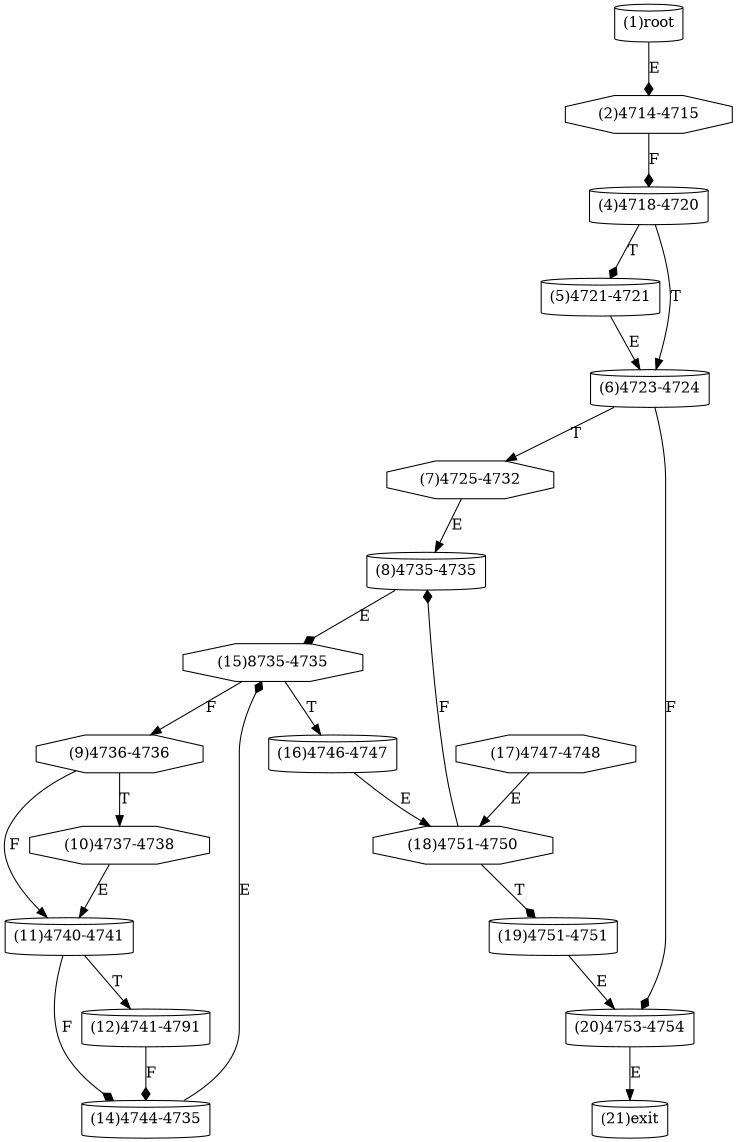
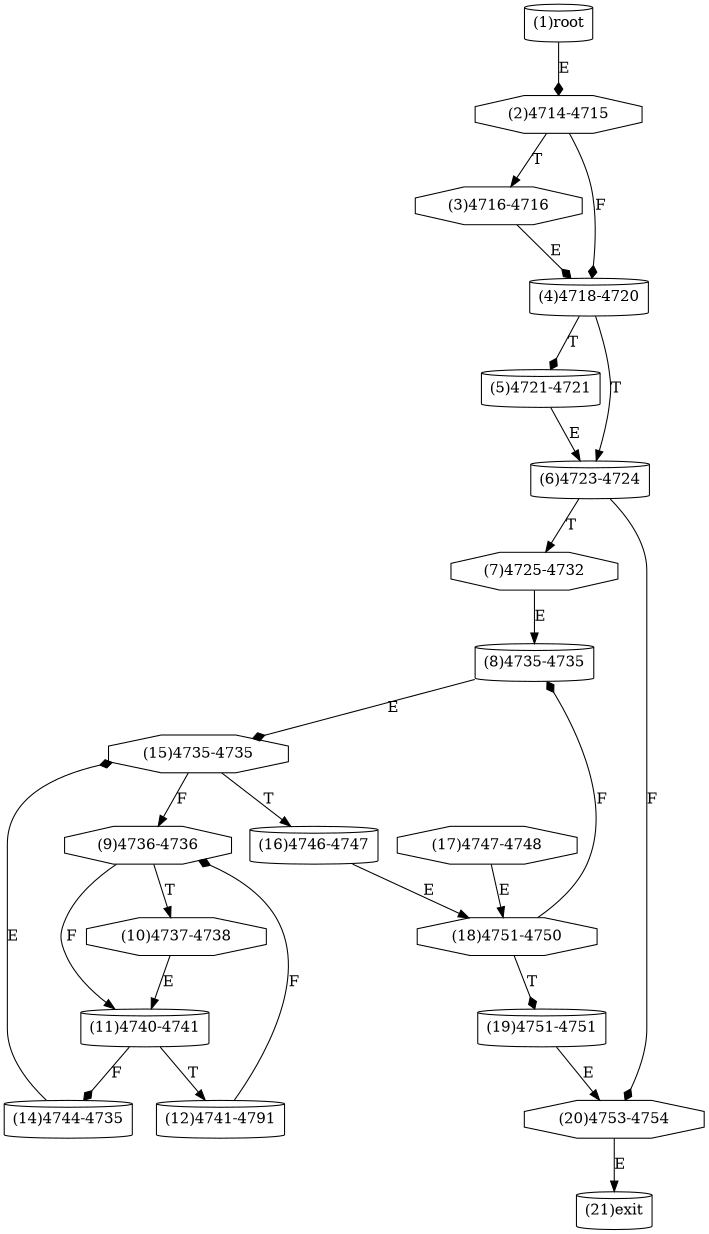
none -> (499, 206)
(273, 663) -> (198, 754)
(630, 1028) -> (614, 1119)
(146, 1067) -> (288, 972)
